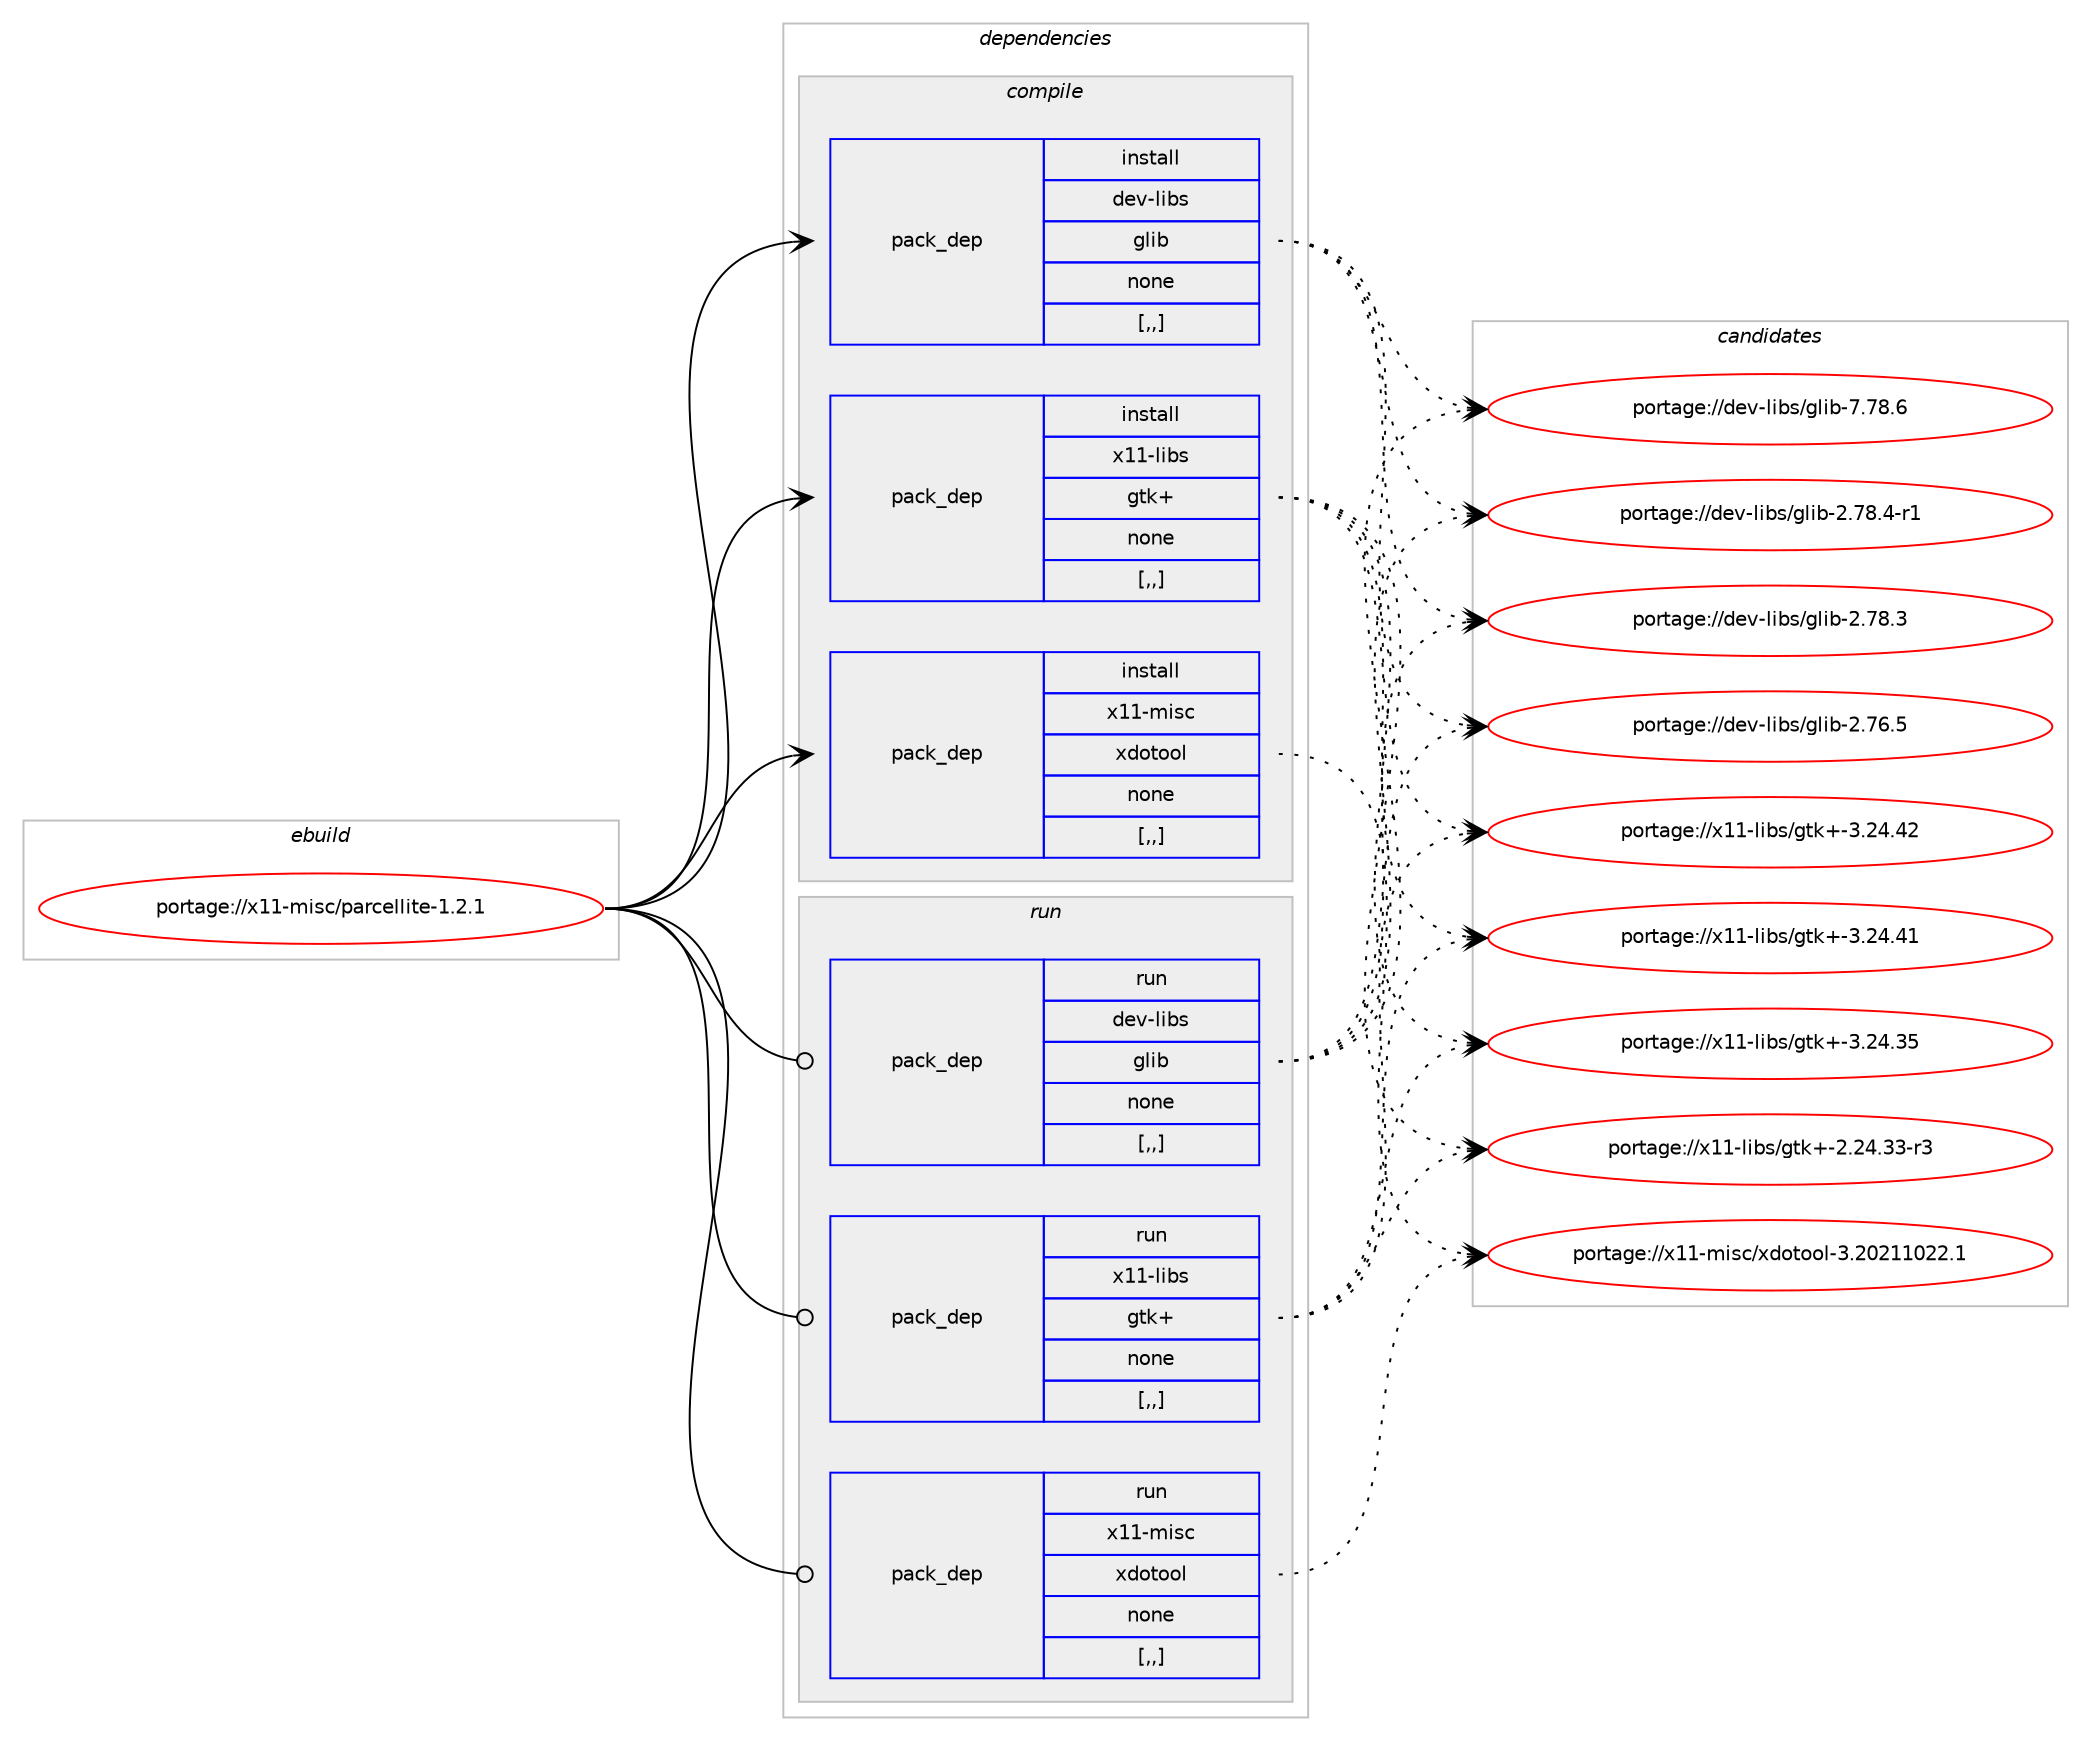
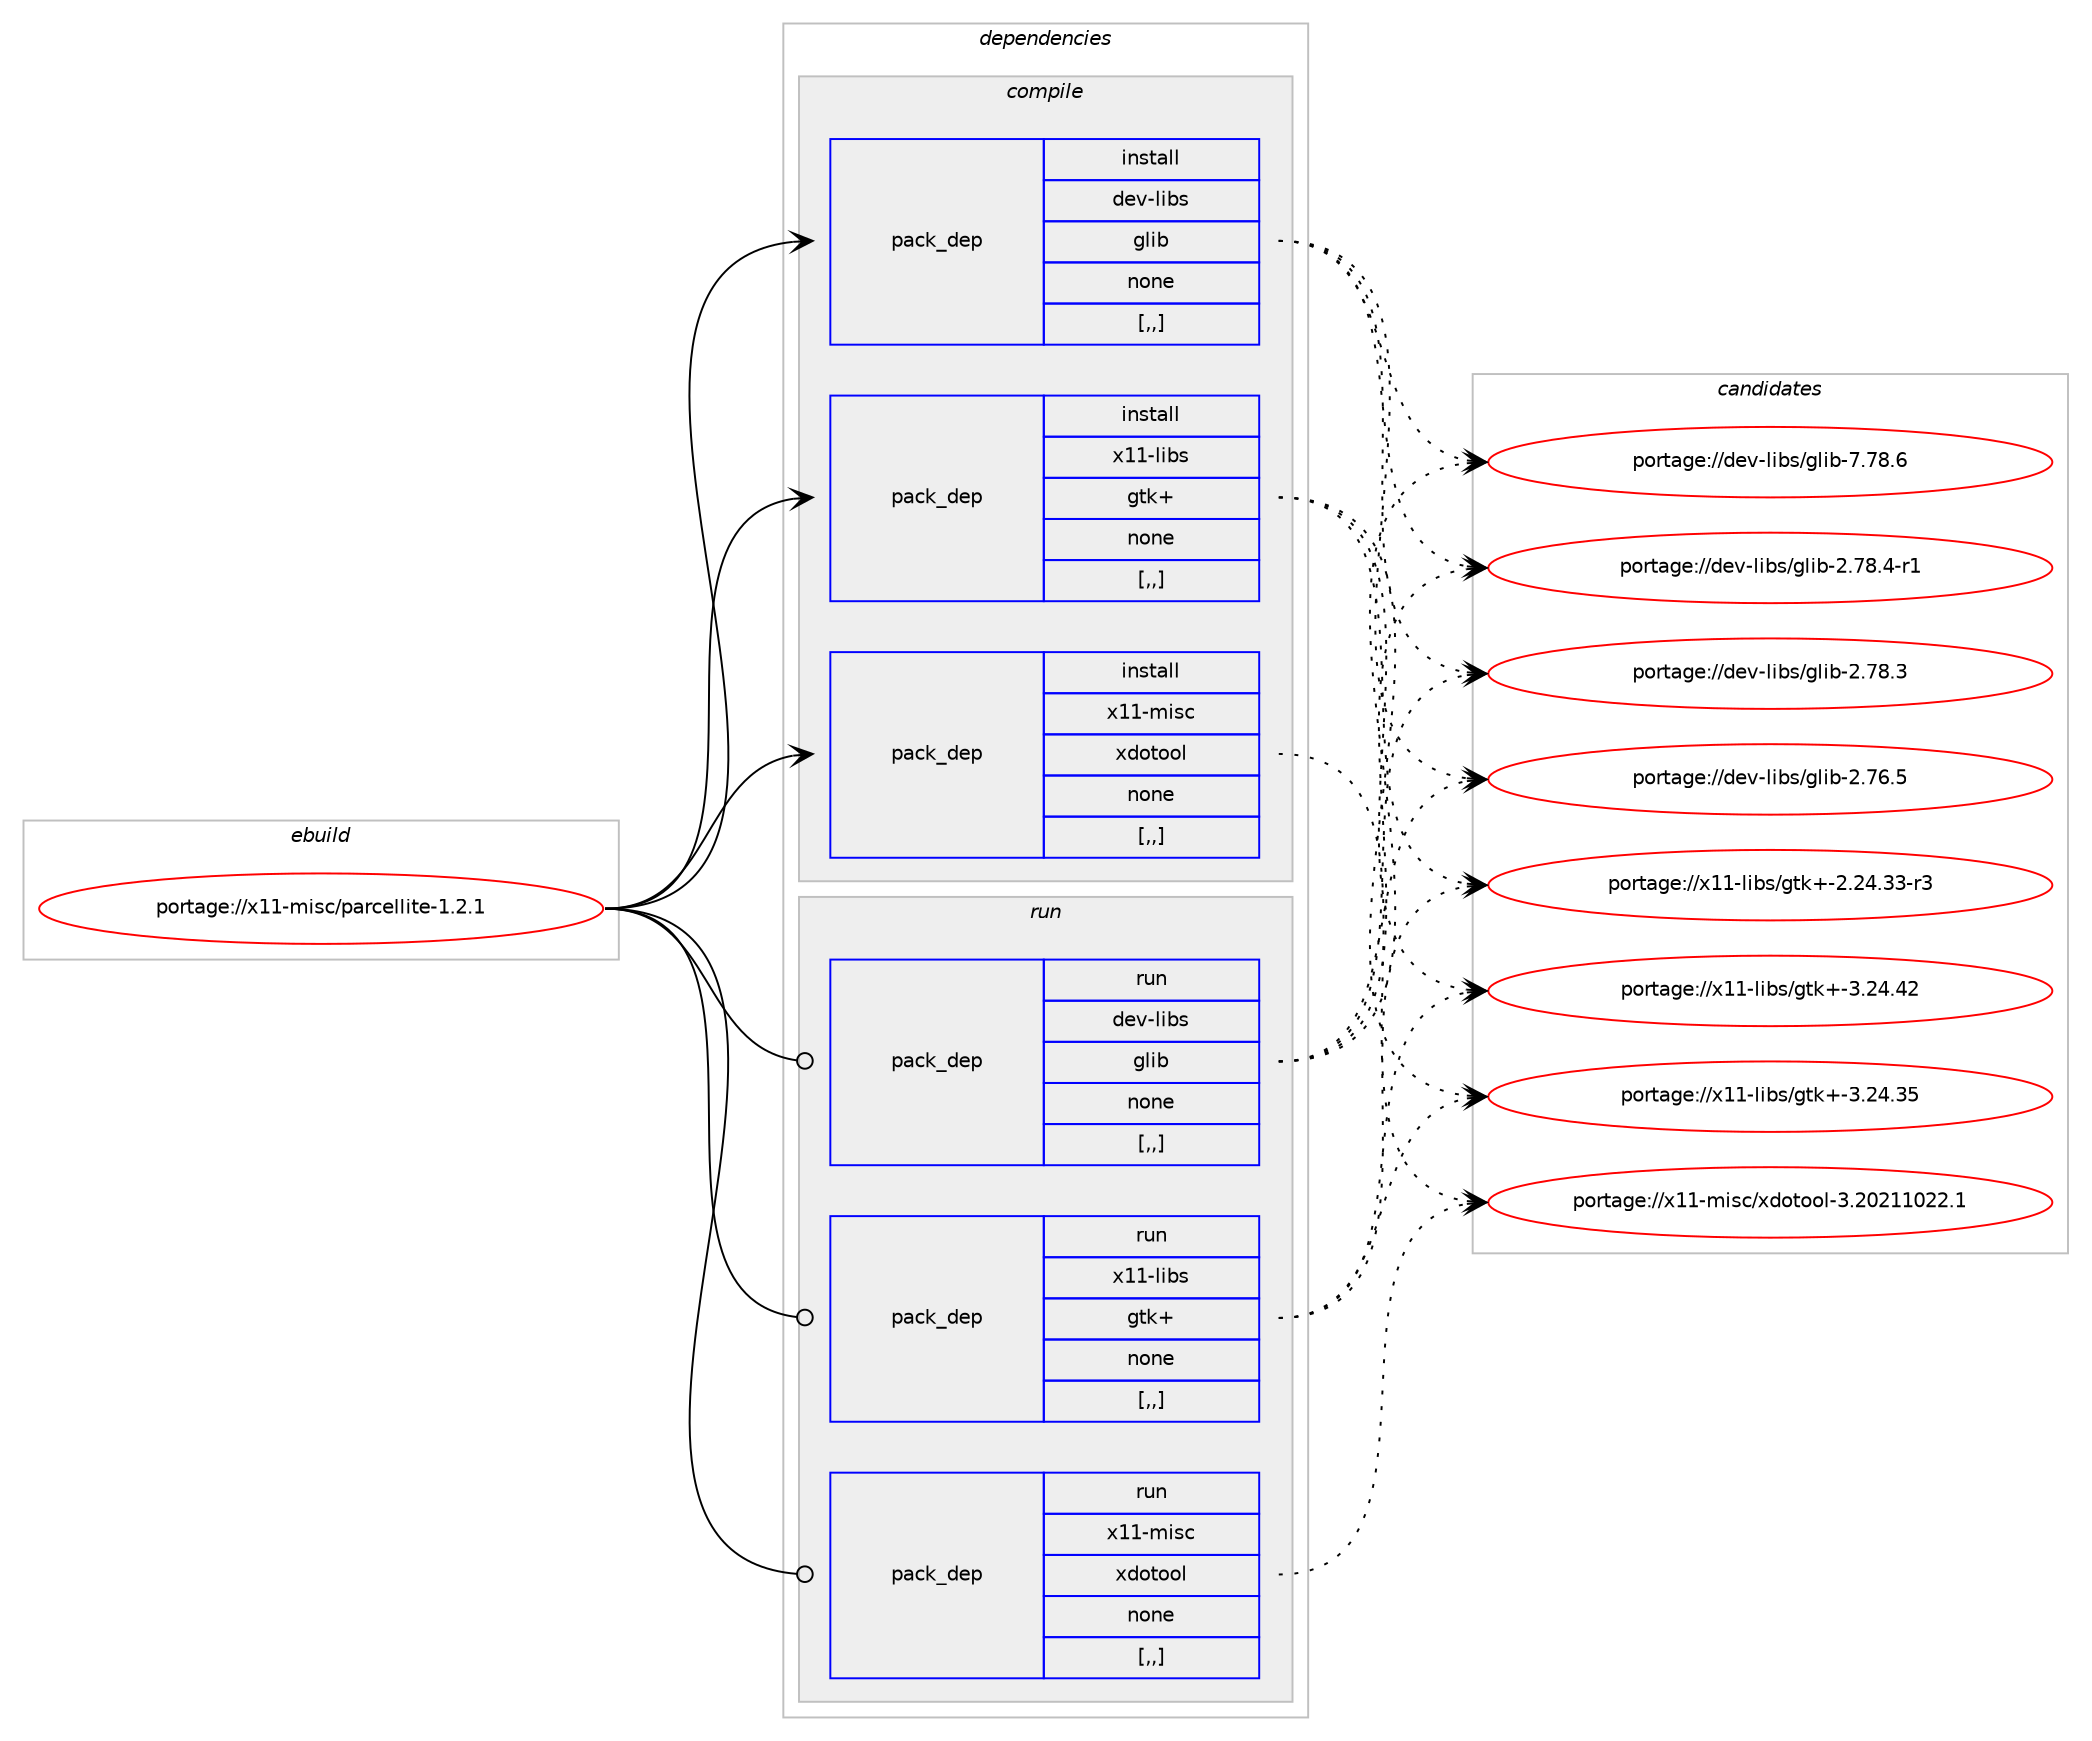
(1770, 938) -> none
